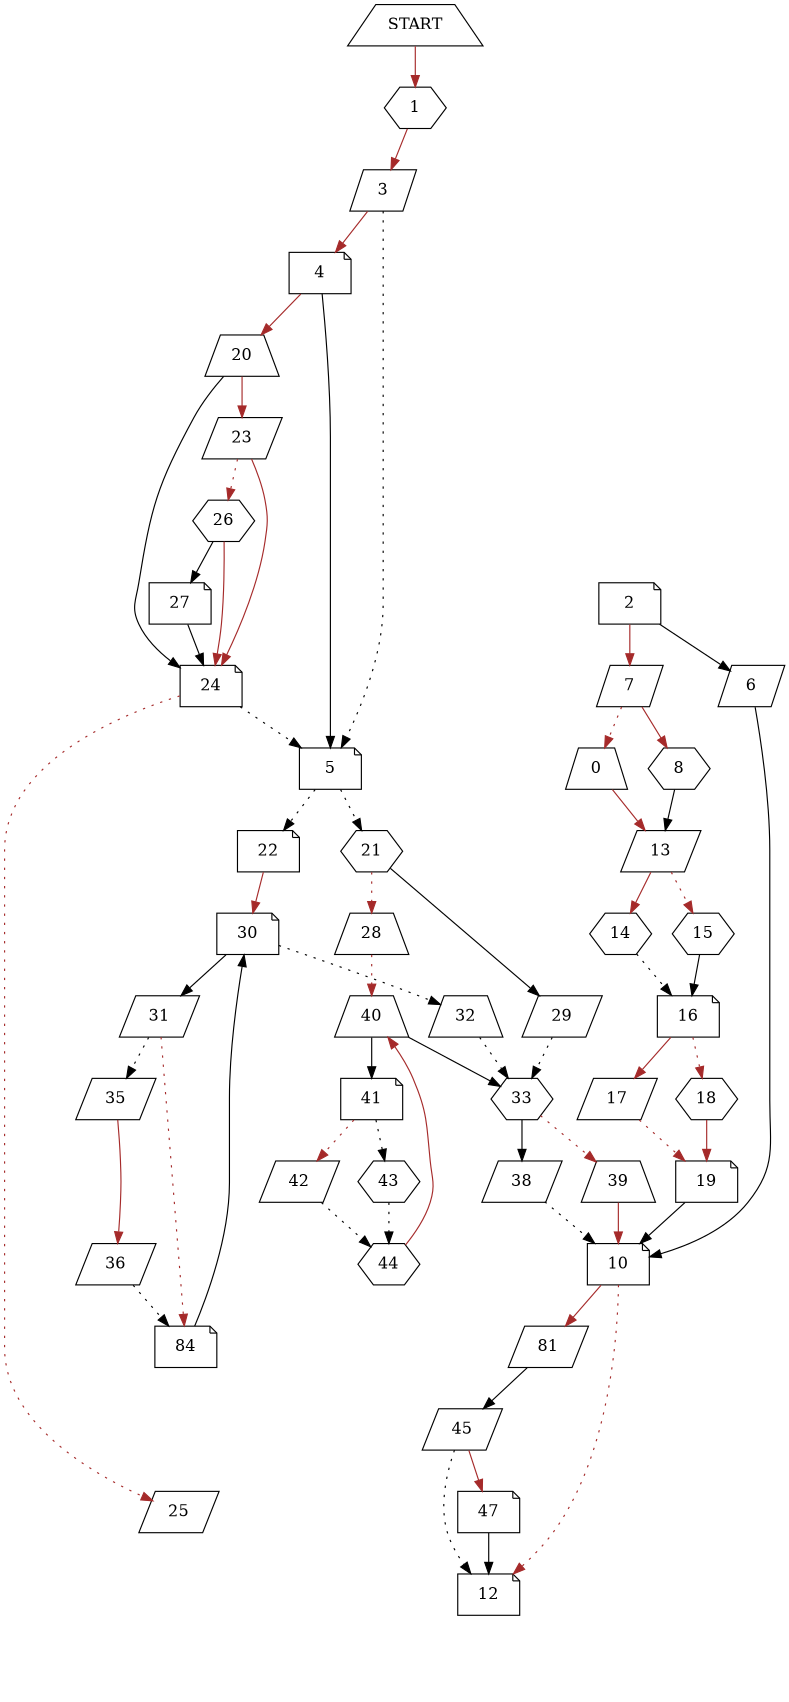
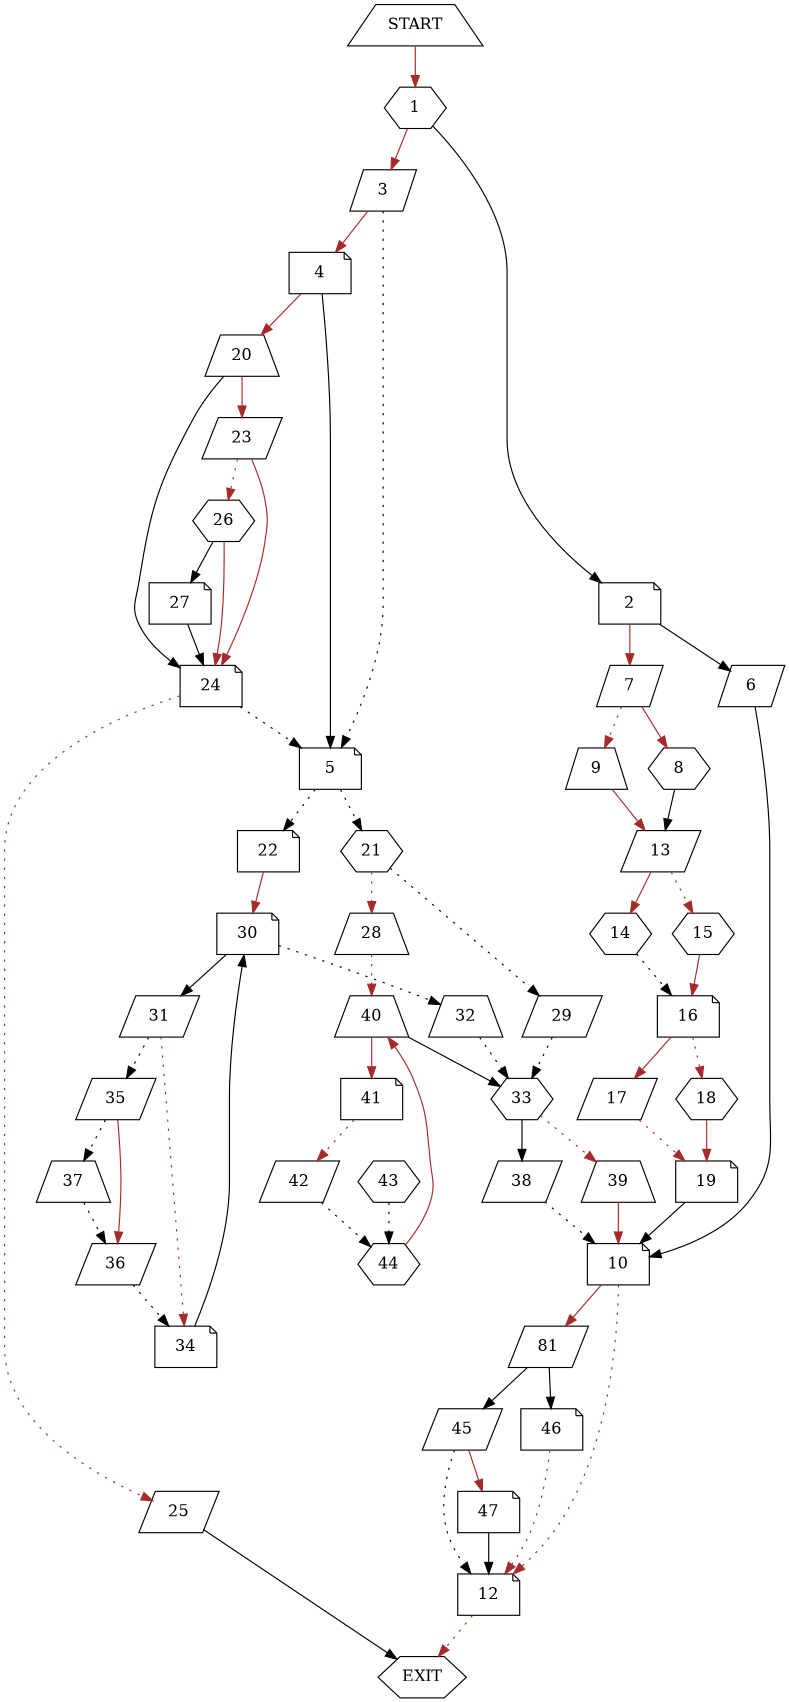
none -> (507, 355)
(597, 769) -> (597, 769)
(460, 928) -> (460, 928)
(697, 970) -> (697, 970)
(372, 1052) -> (372, 1052)
(379, 1135) -> none
none -> (73, 1182)
(186, 1347) -> (186, 1347)
none -> (552, 1429)
none -> (422, 1677)
